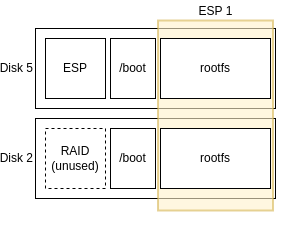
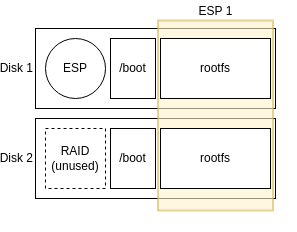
(16, 69) -> (16, 69)
(76, 69) -> (76, 69)
